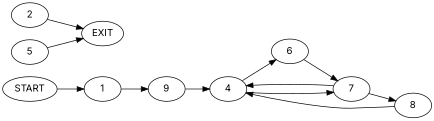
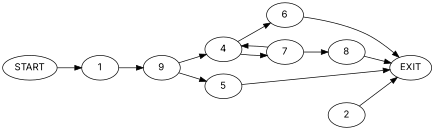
(318, 68) -> (352, 28)
none -> (189, 76)
(323, 106) -> (374, 59)
